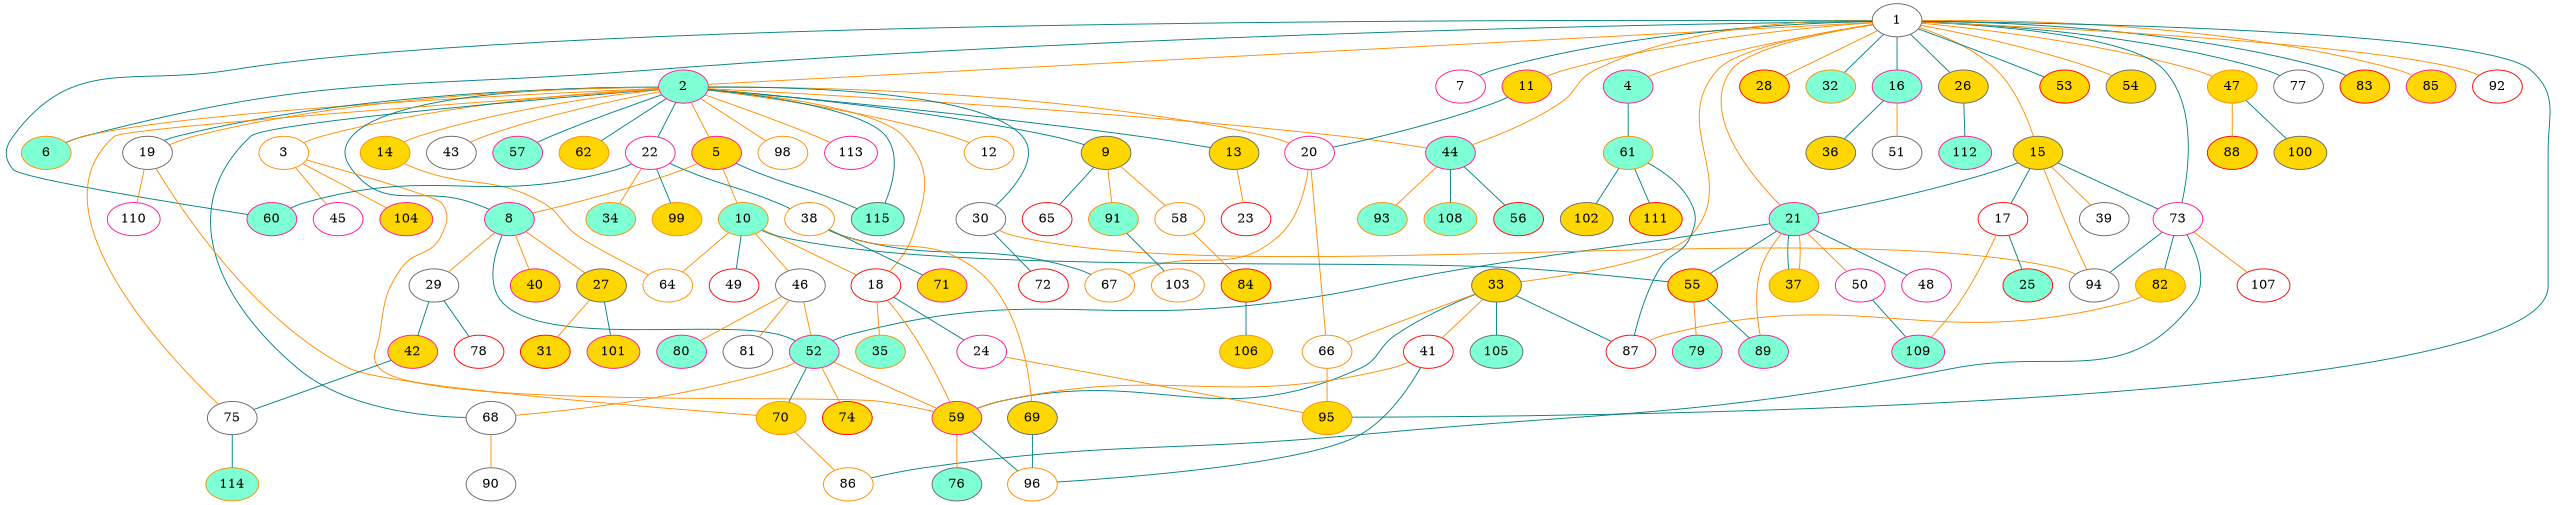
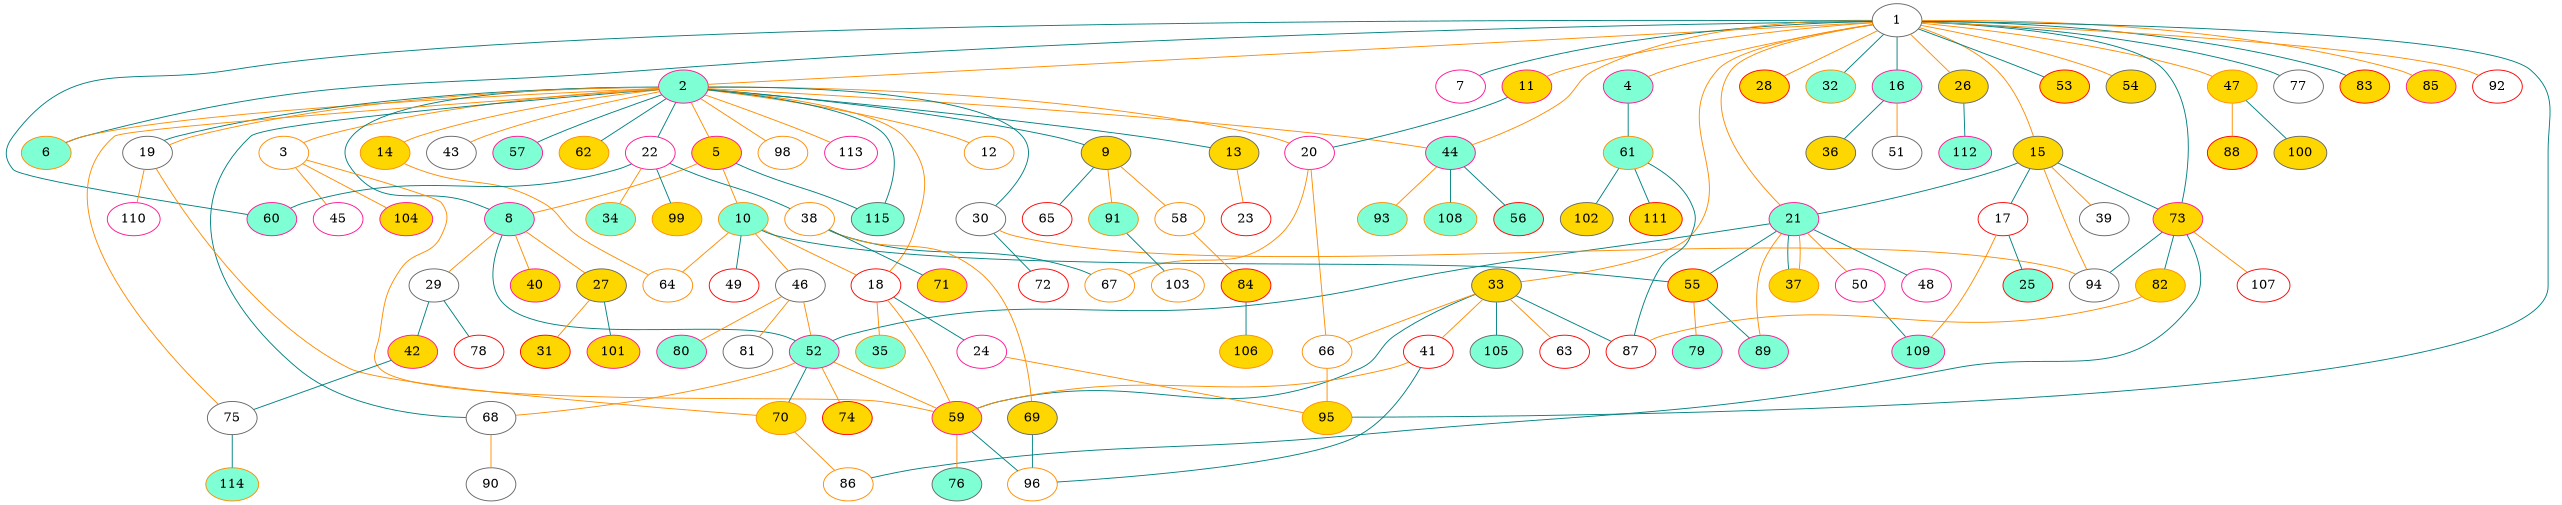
(1930, 53) -> (1930, 53)
(2178, 219) -> (2178, 219)
none -> (1565, 352)
